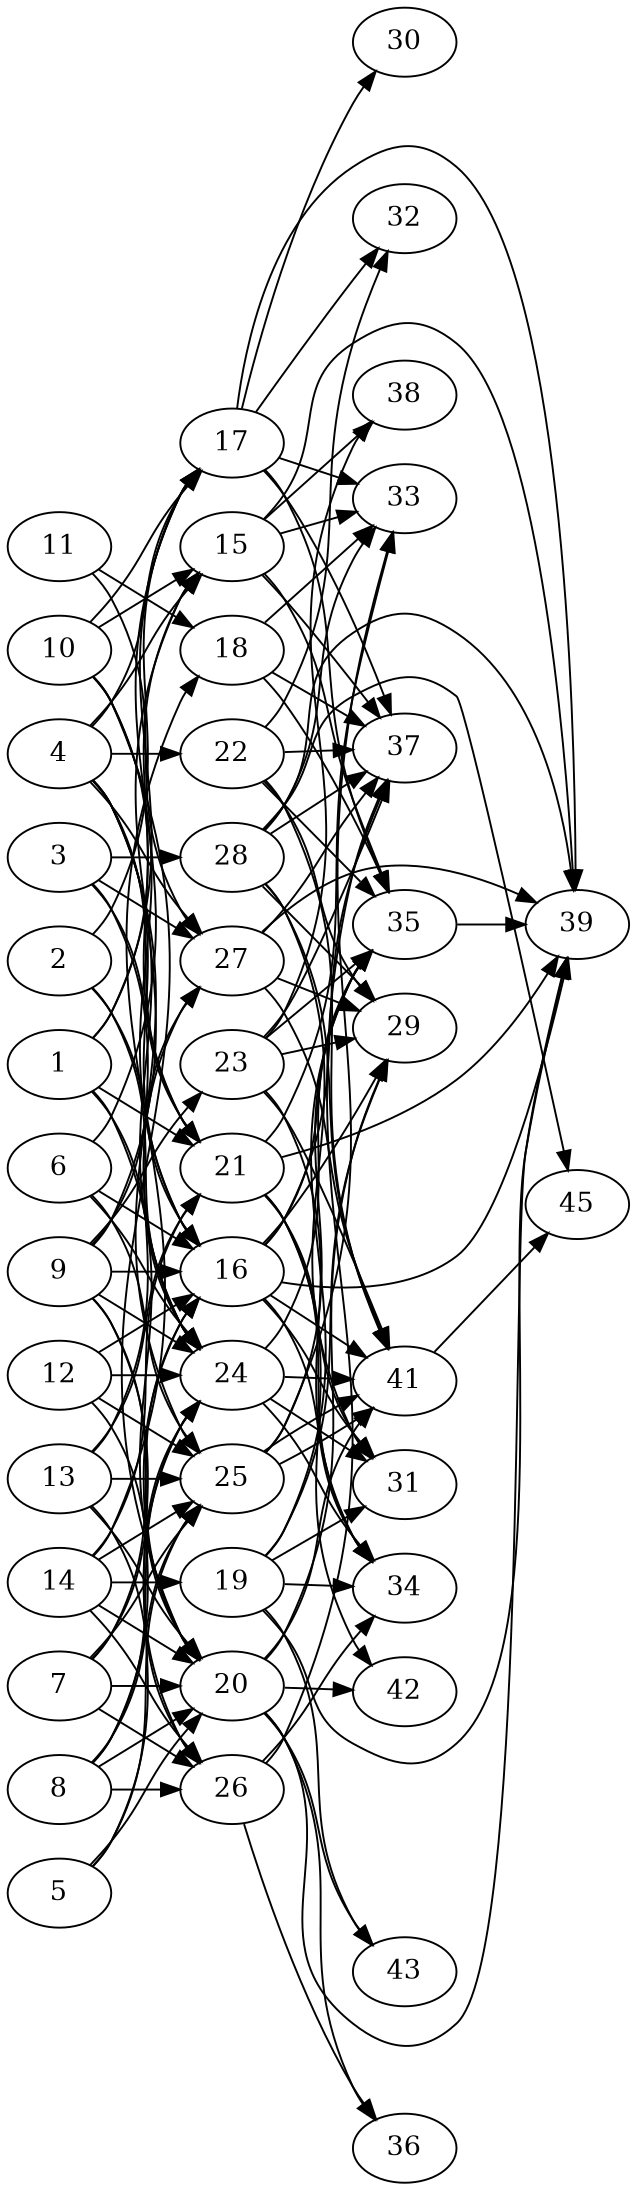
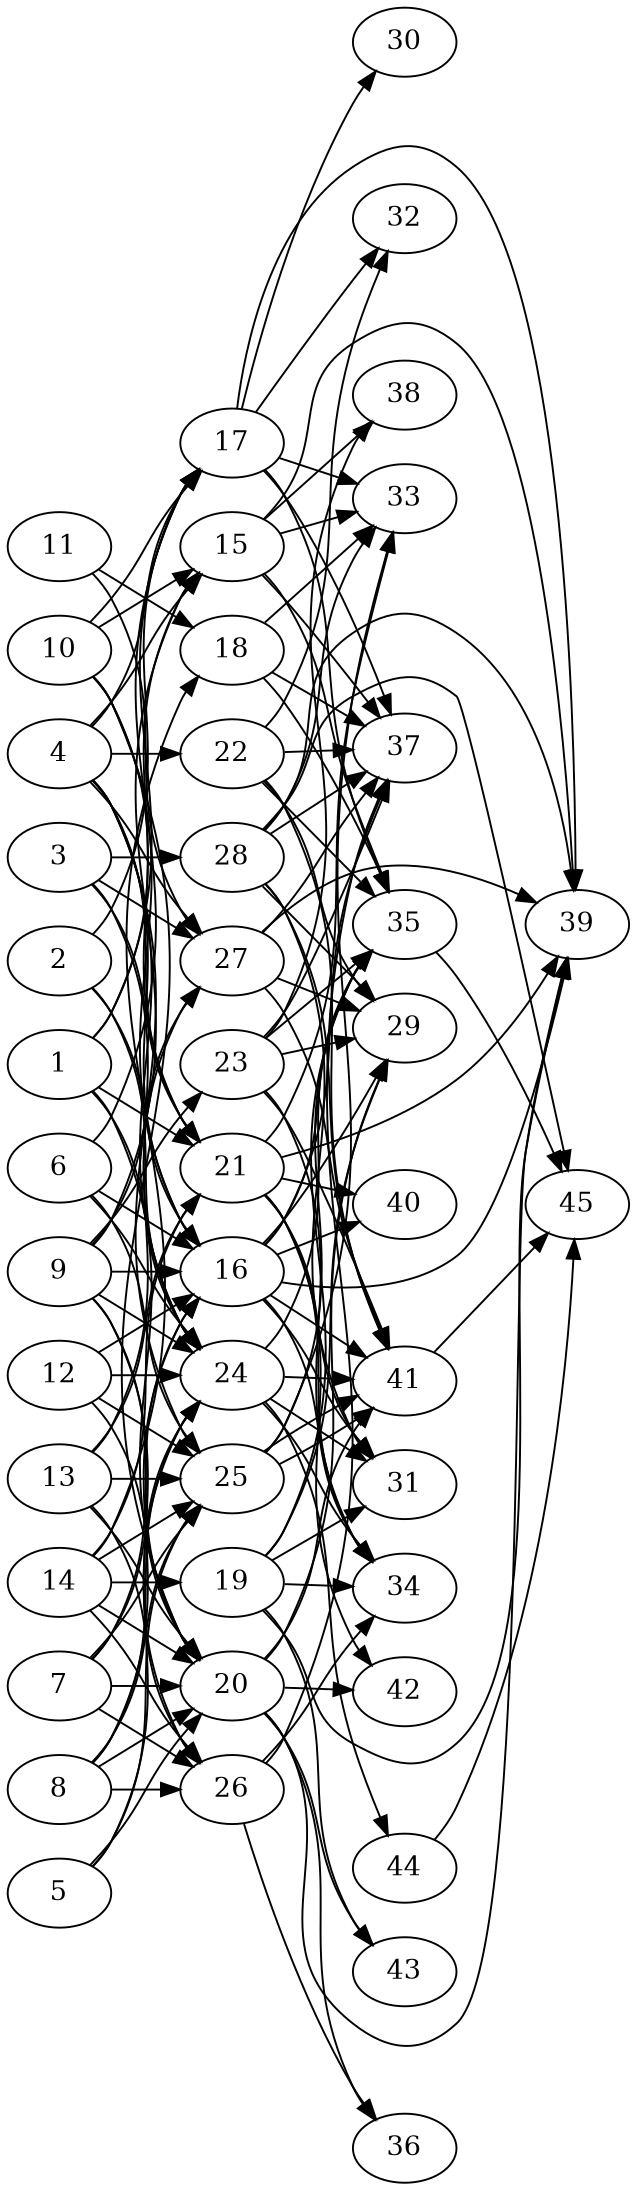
(482, 925) -> (505, 1054)
none -> (405, 1205)
none -> (405, 1868)
